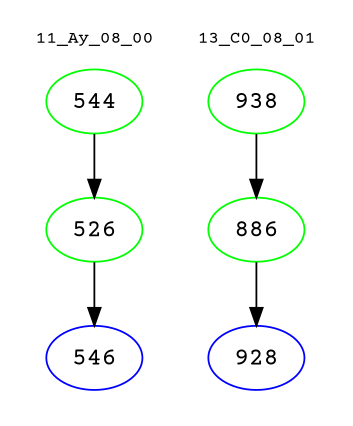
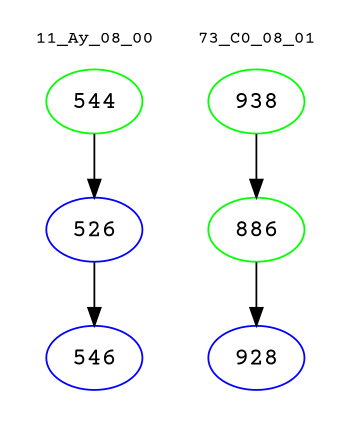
(257, 38) -> (257, 38)
(94, 230) -> (94, 230)
